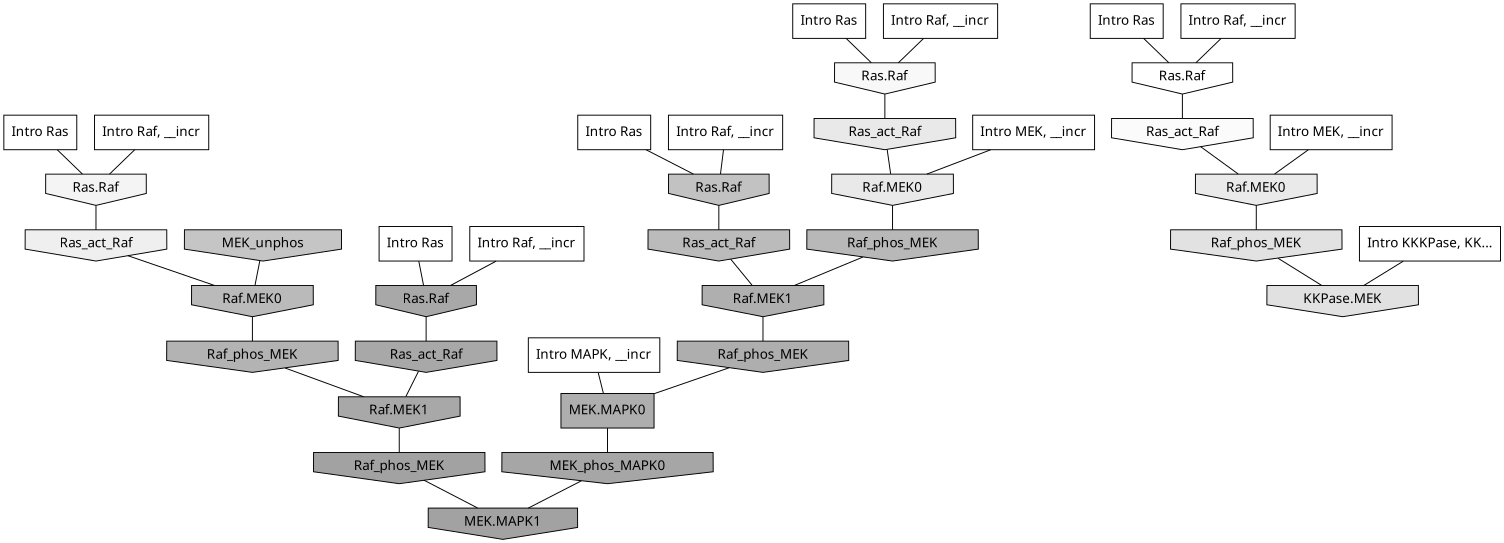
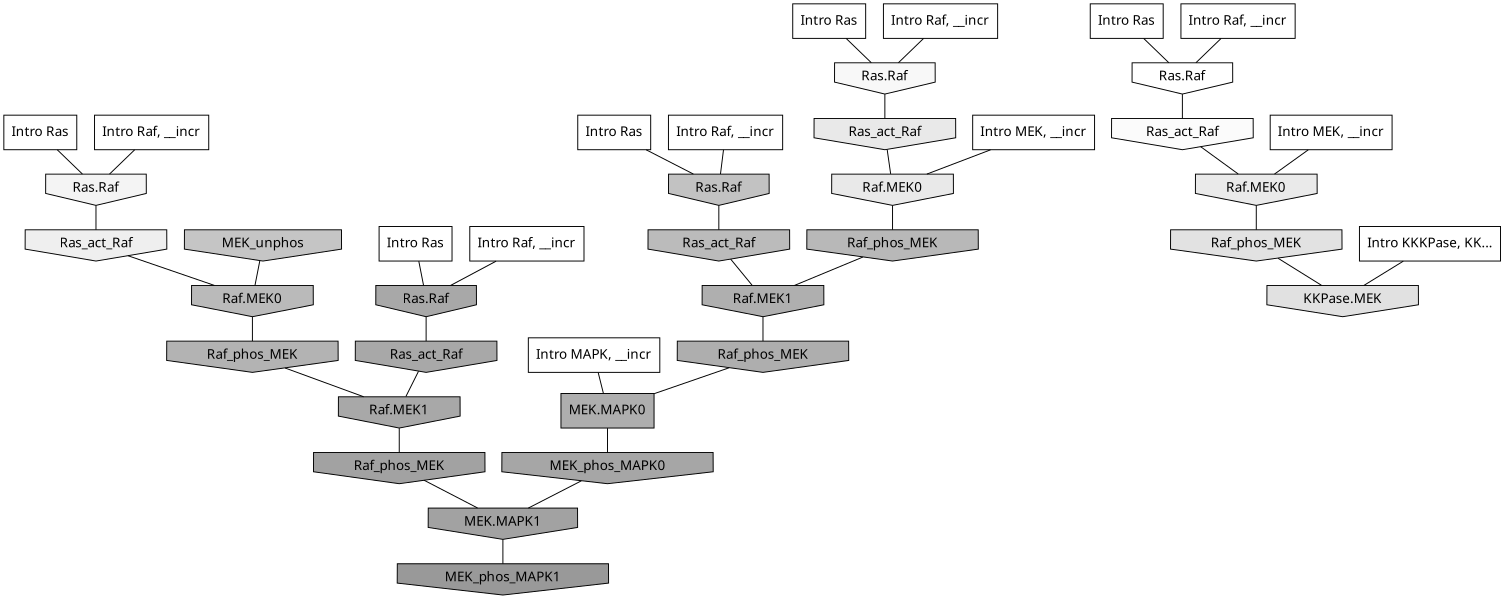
none -> (503, 578)
